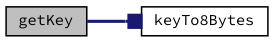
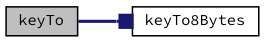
(46, 21) -> (42, 21)
